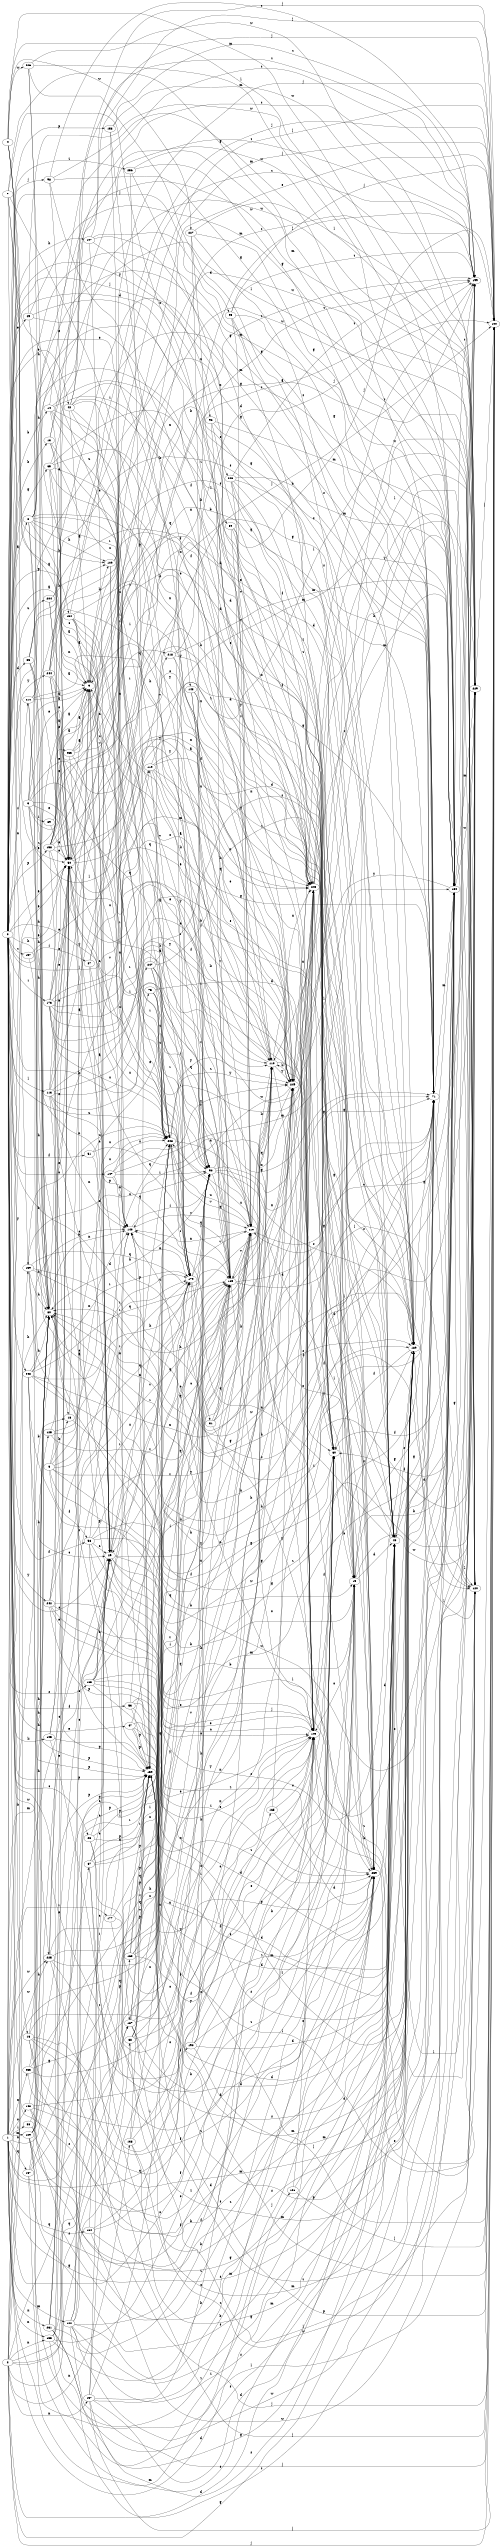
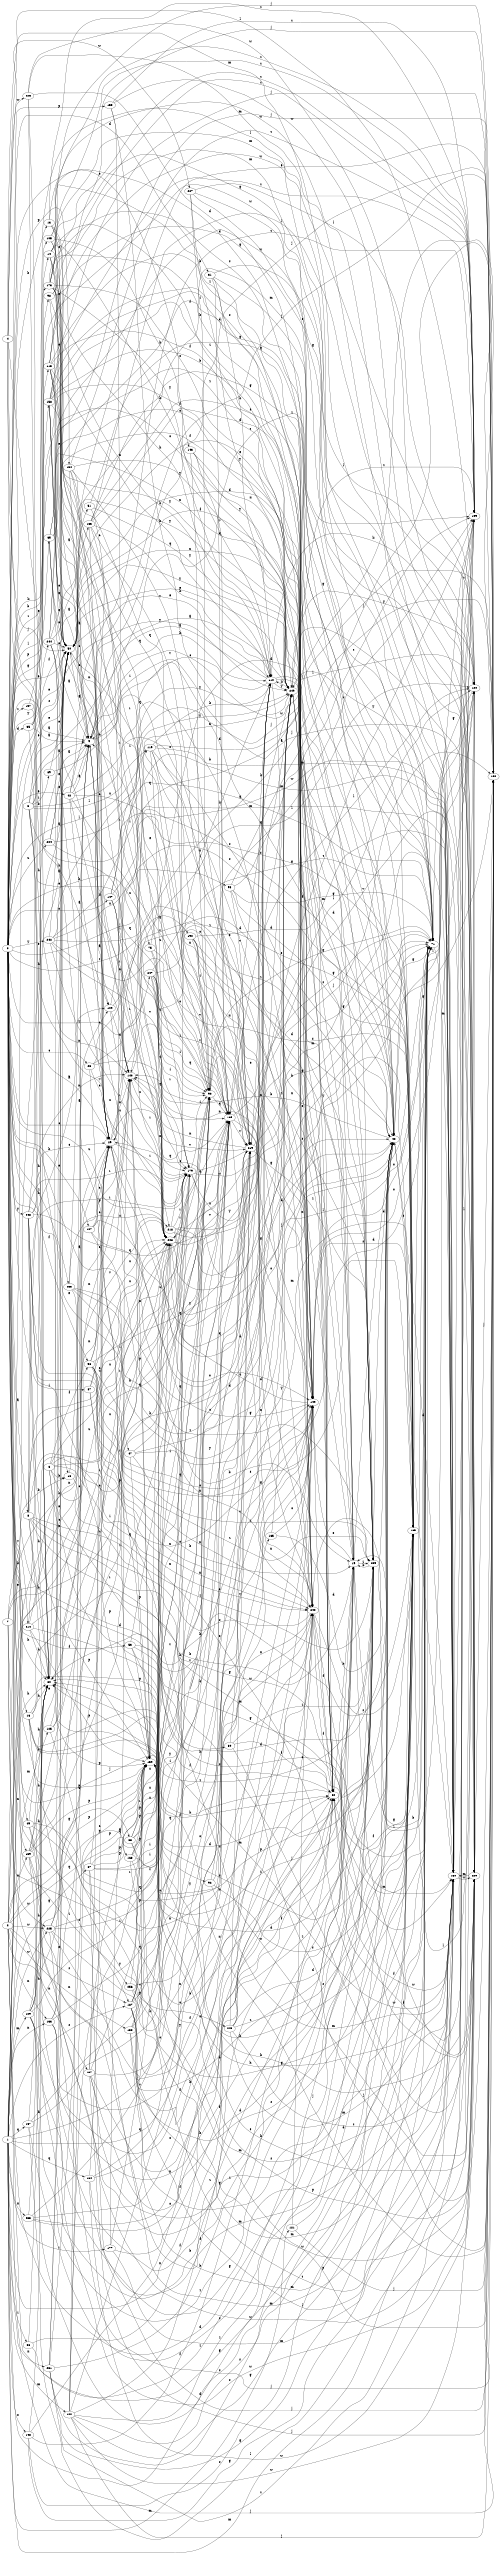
(140, 839) -> (408, 682)
(214, 1273) -> (178, 400)
